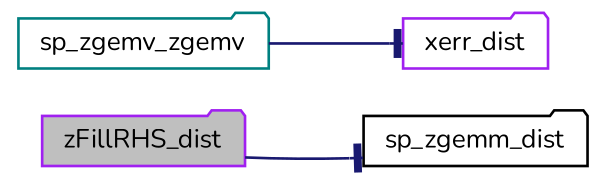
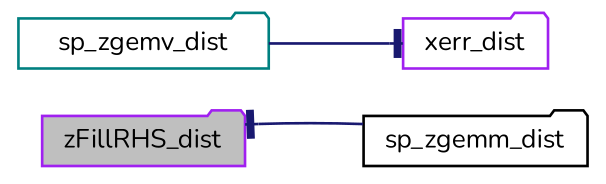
(144, 43) -> (144, 43)
(297, 159) -> (311, 123)
